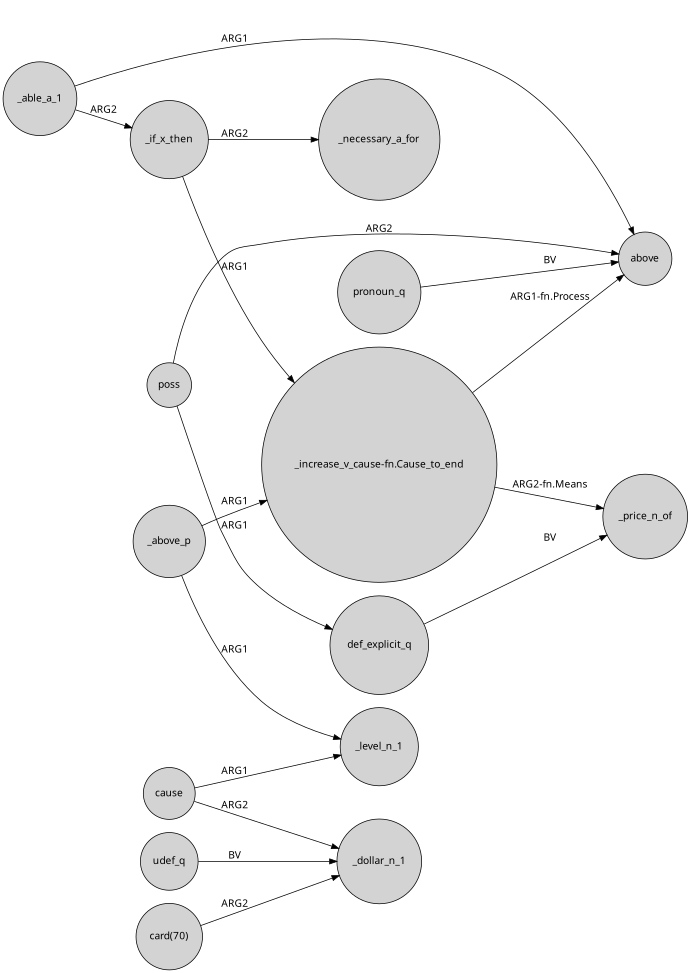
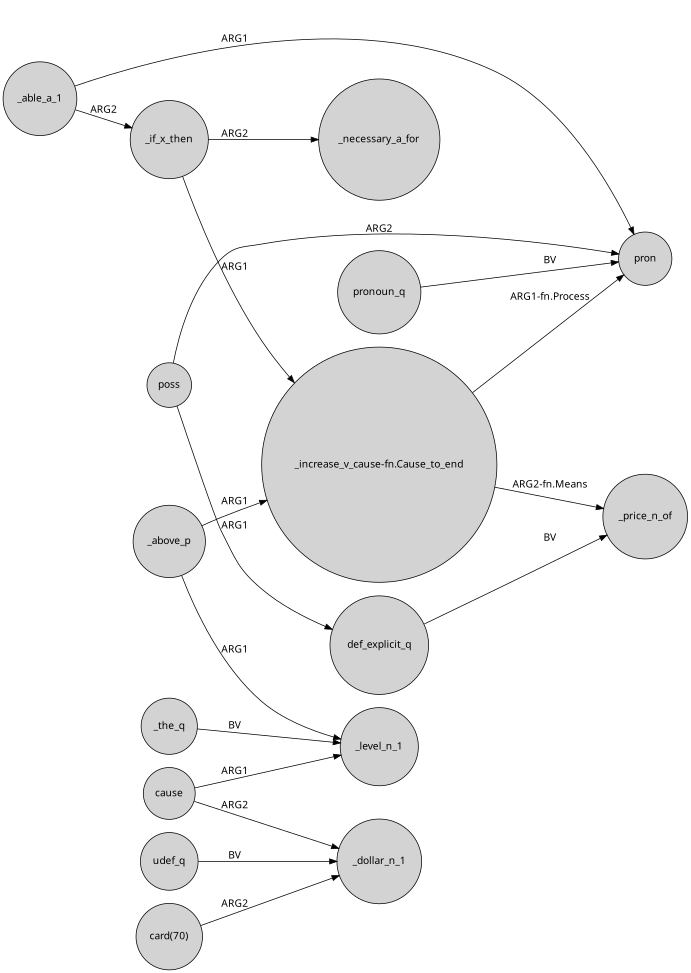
(645, 259) -> (645, 259)
none -> (169, 726)
